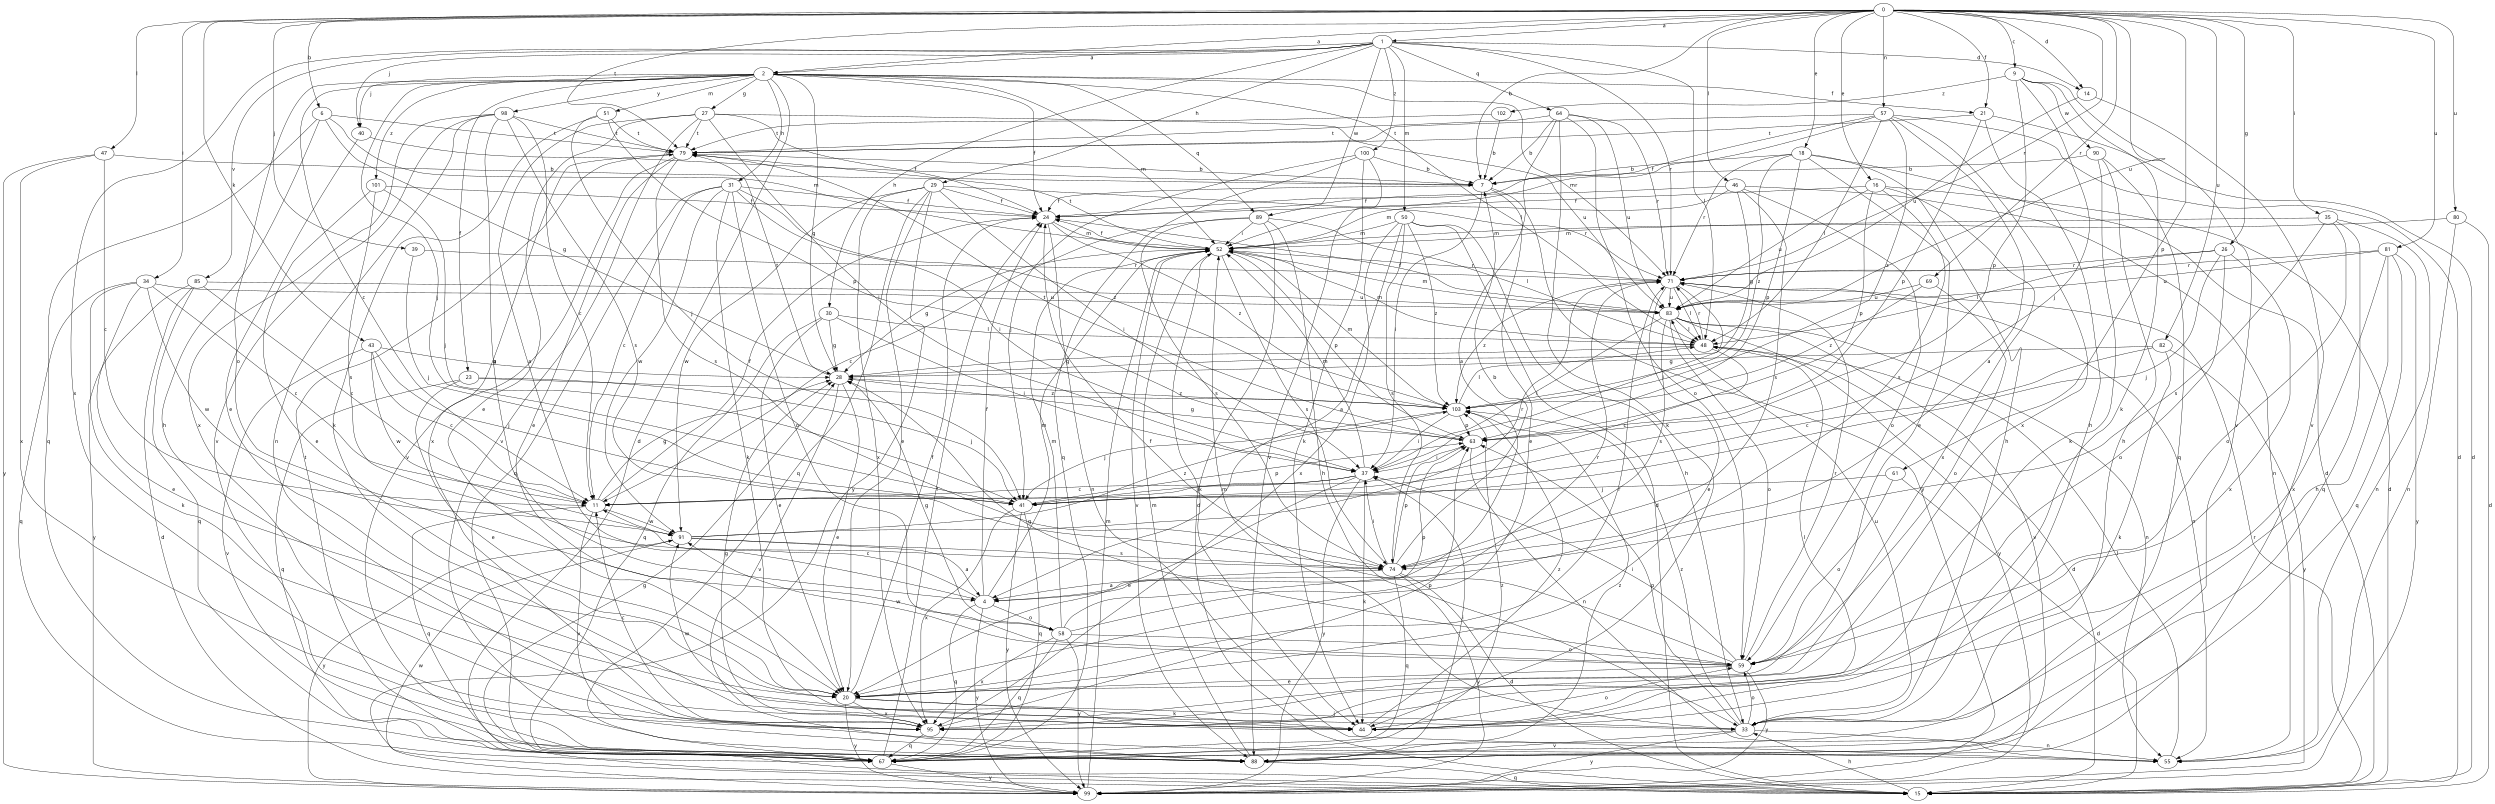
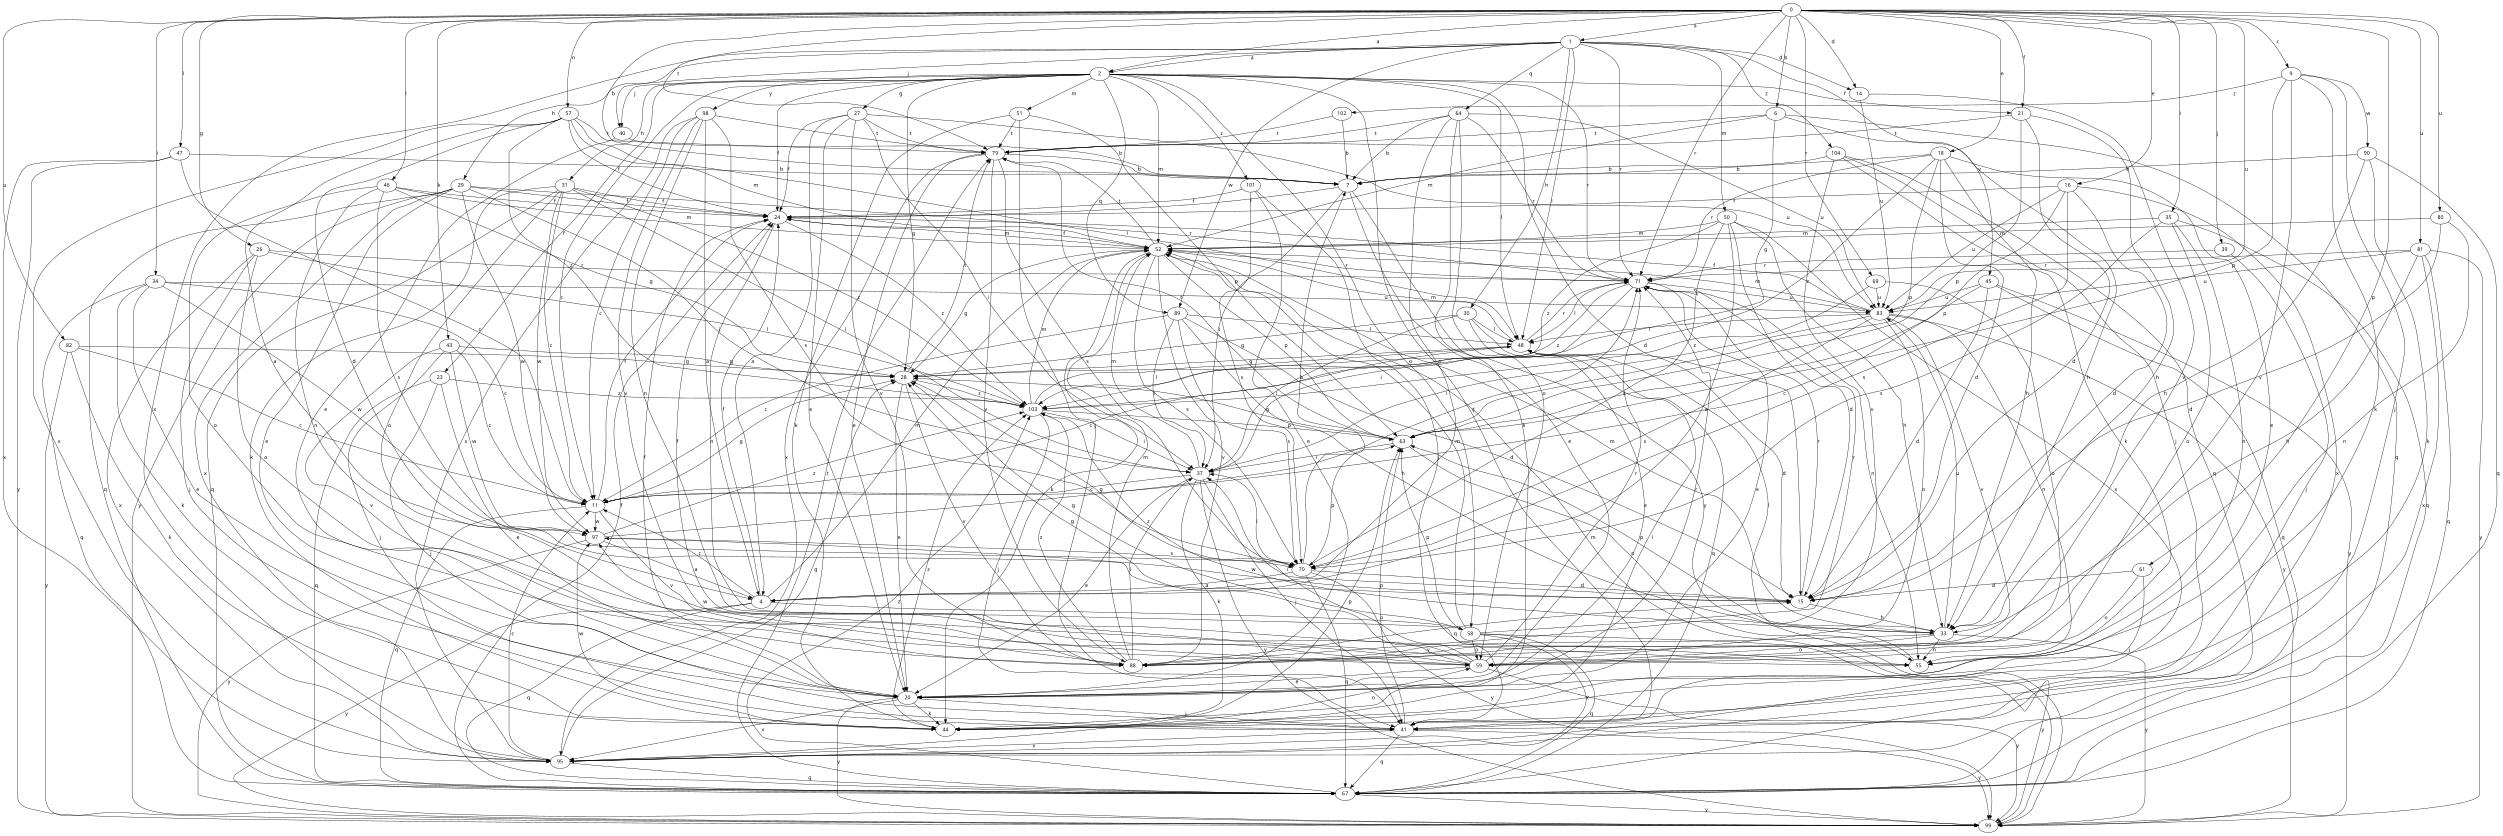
(1365, 153) -> (1836, 153)
(1241, 232) -> (1157, 408)
(197, 282) -> (1989, 282)
(1966, 298) -> (648, 312)
(682, 538) -> (595, 538)
(1392, 570) -> (1302, 570)
(1272, 714) -> (1154, 714)
